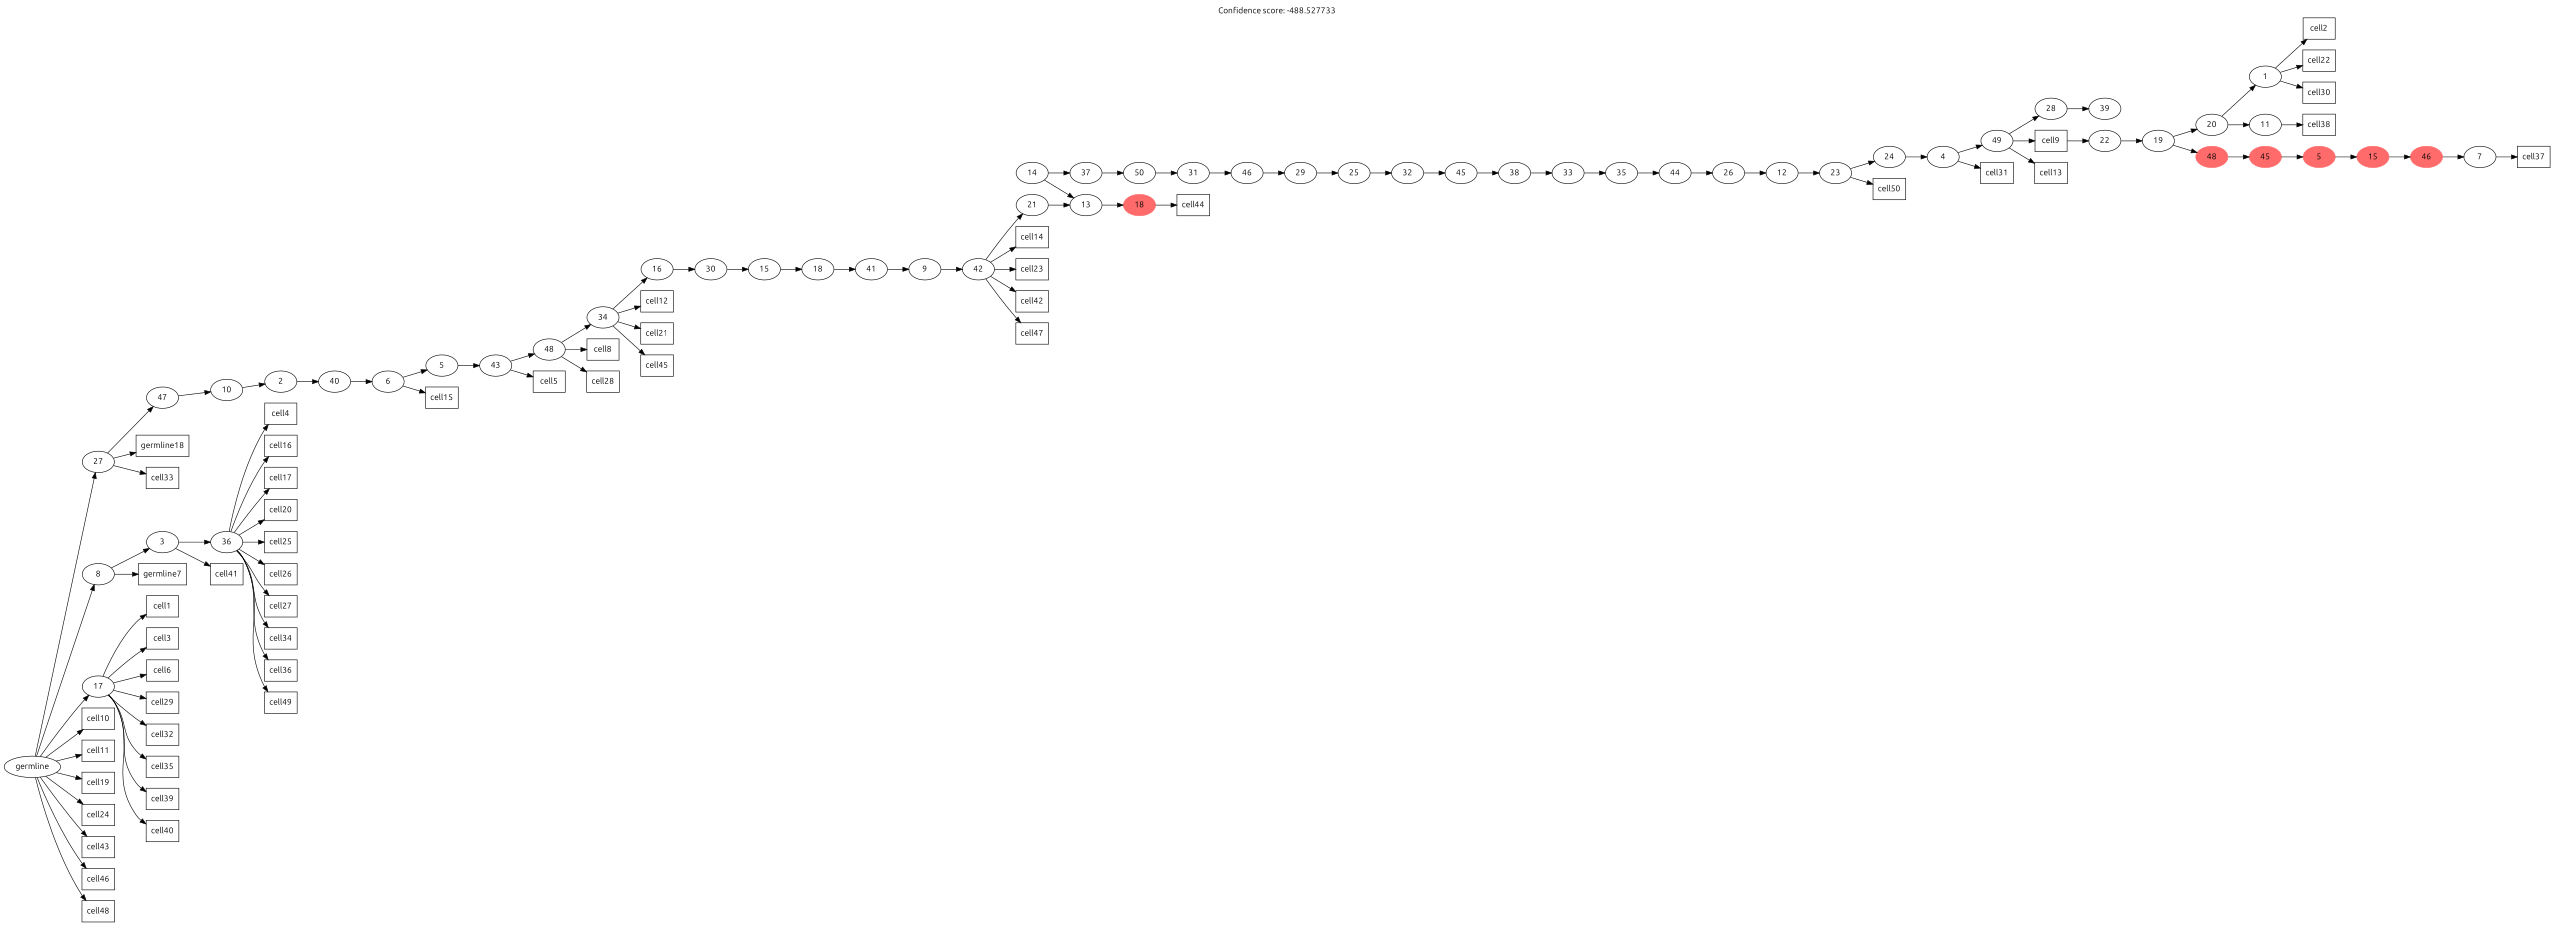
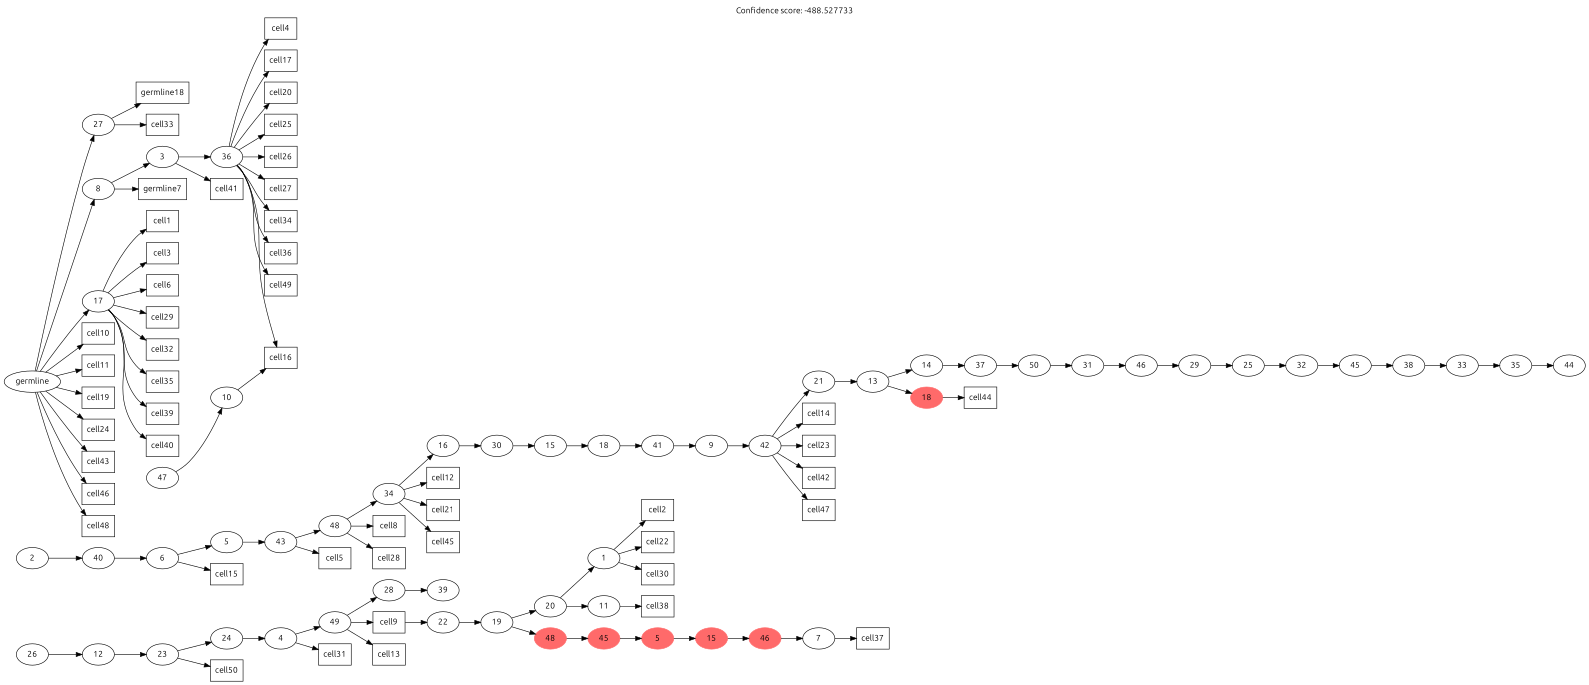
(1699, 173) -> none
(1056, 187) -> (897, 374)
(251, 386) -> (249, 381)
(128, 432) -> none
